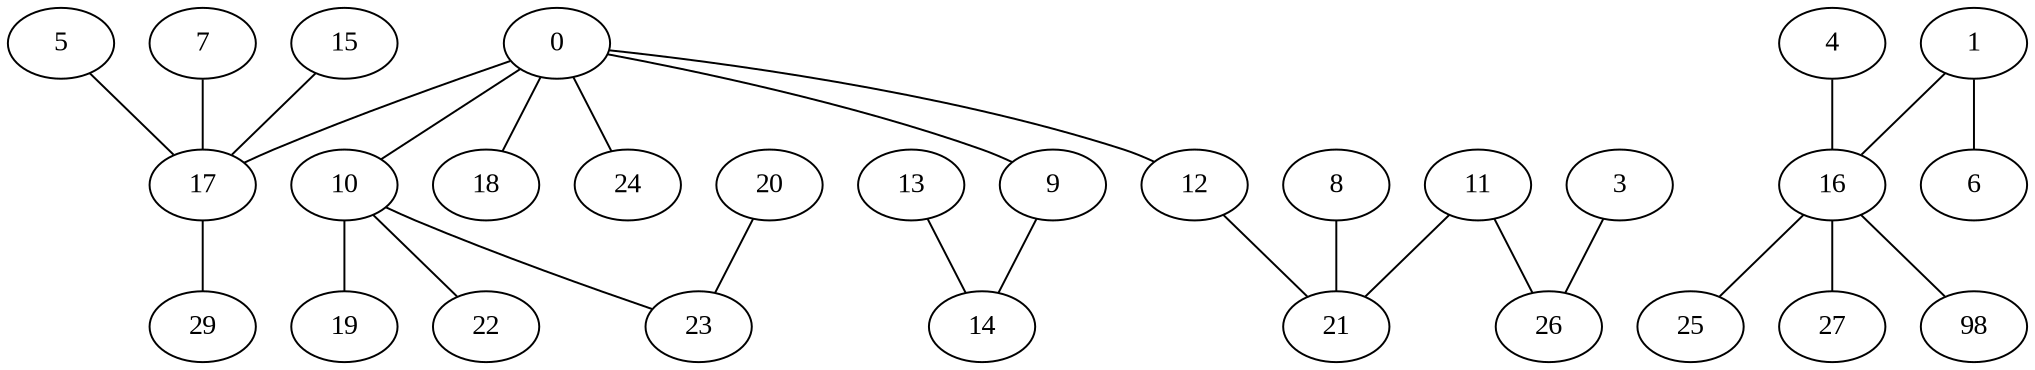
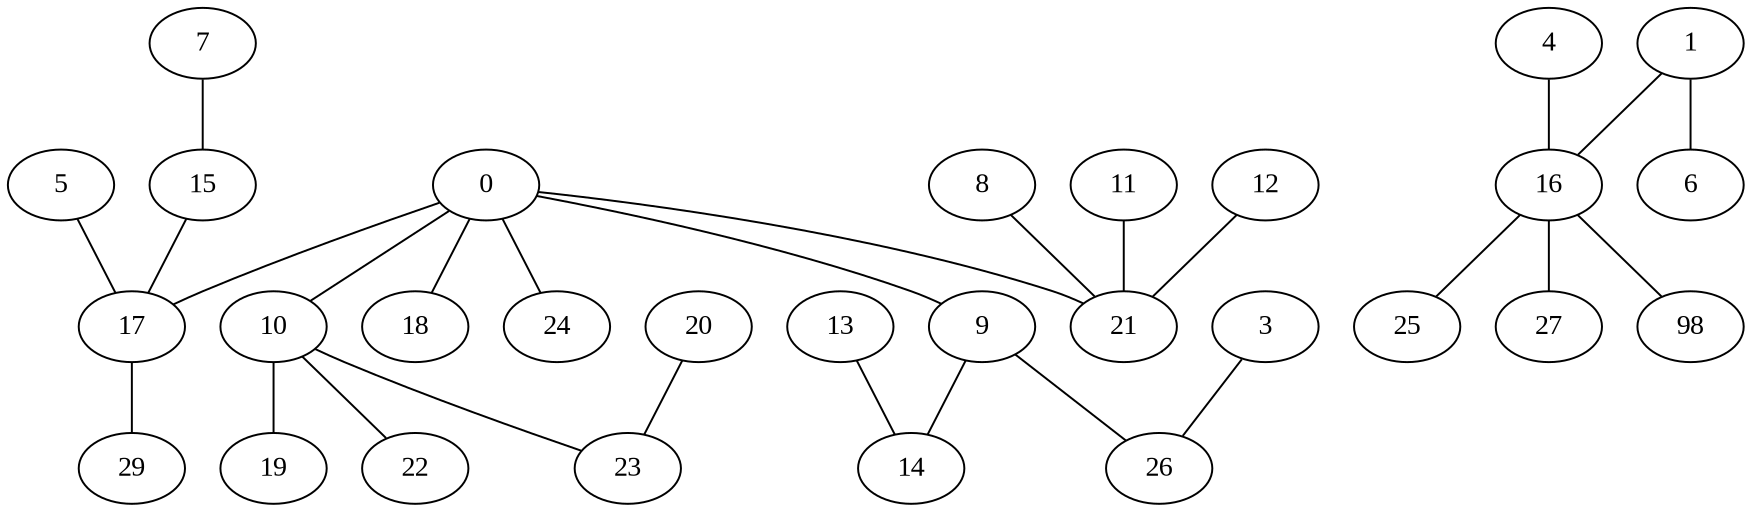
(885, 91) -> (814, 233)
(203, 114) -> (203, 114)
(1513, 256) -> (1071, 398)
